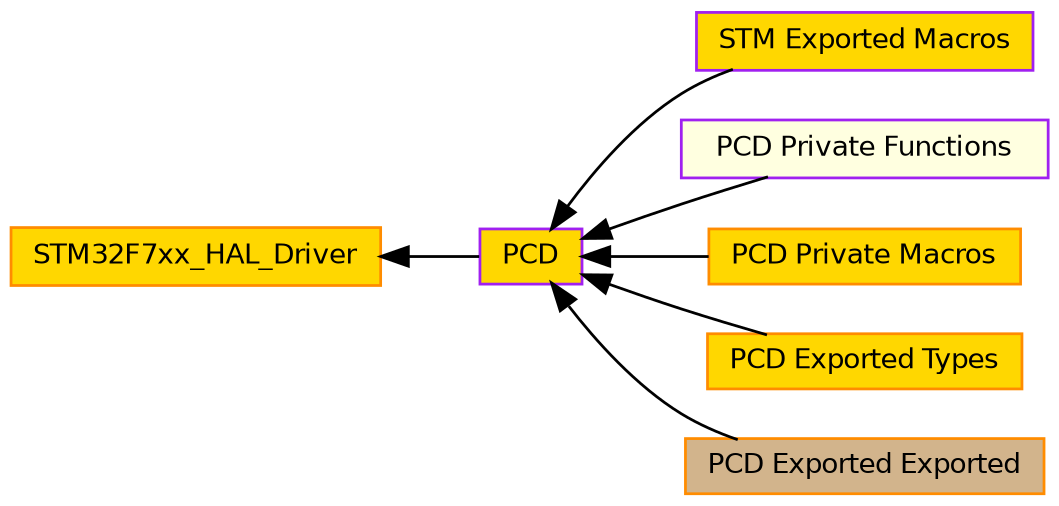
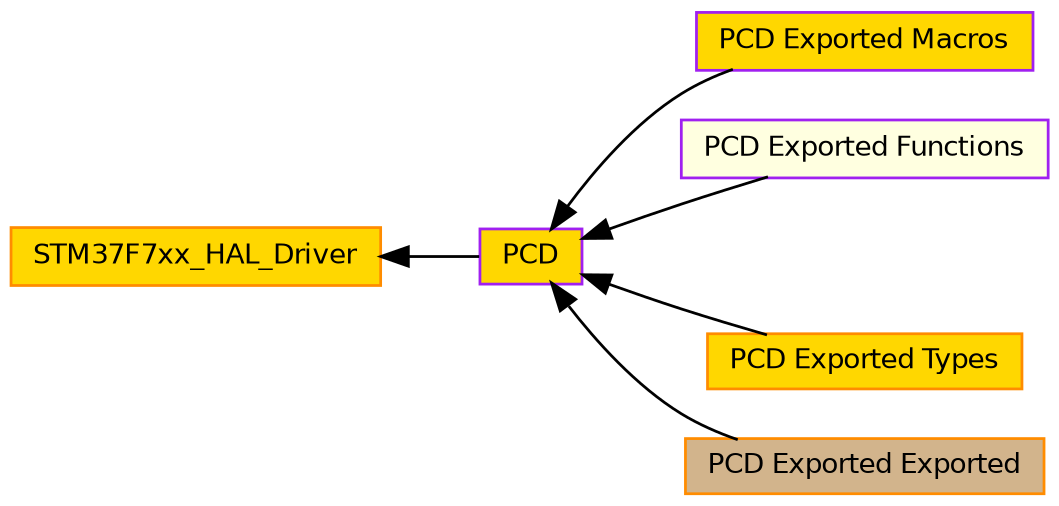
(865, 41) -> (865, 41)
(865, 149) -> (865, 149)
(196, 257) -> (196, 257)
(865, 257) -> none
